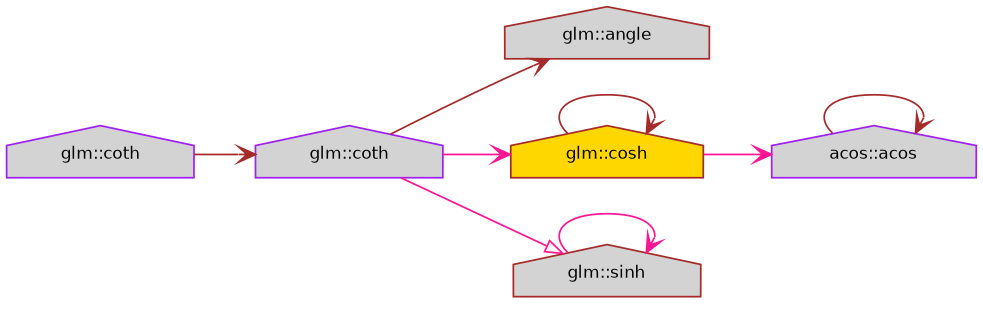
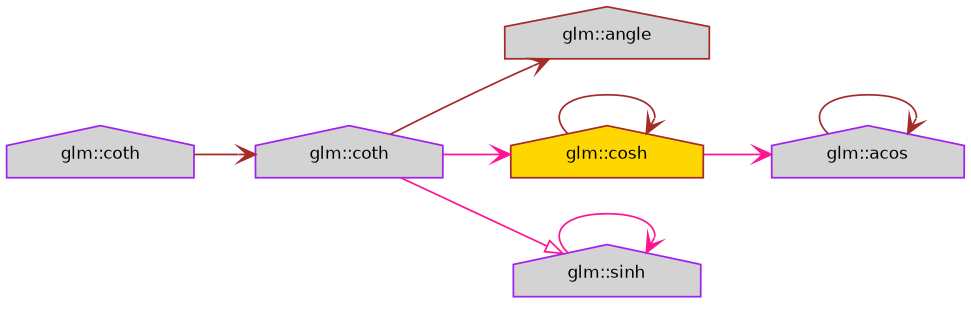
(874, 154) -> (868, 154)
(607, 273) -> (607, 273)
